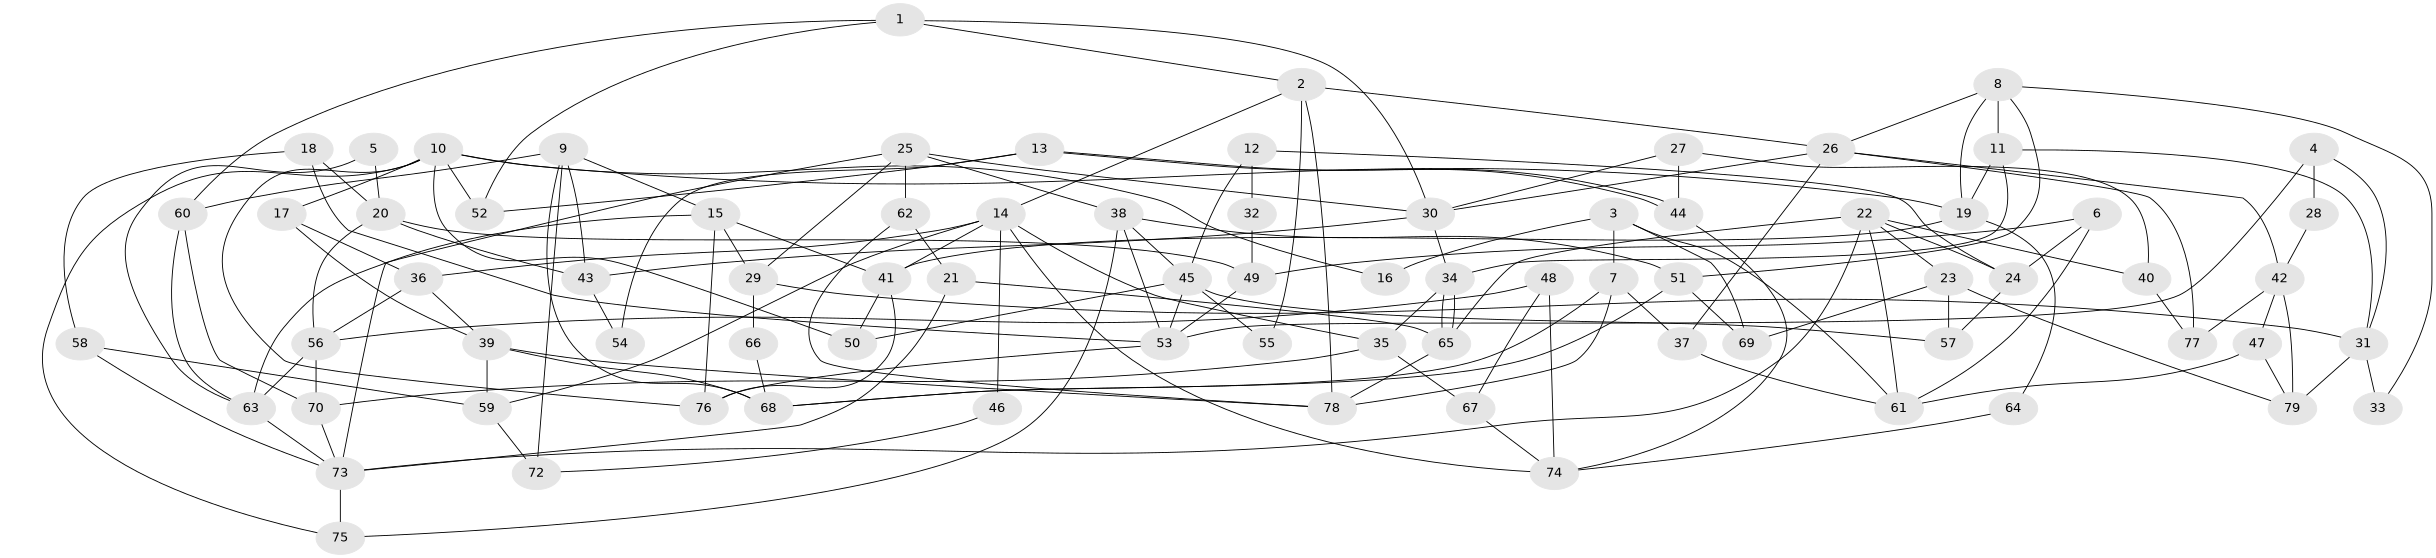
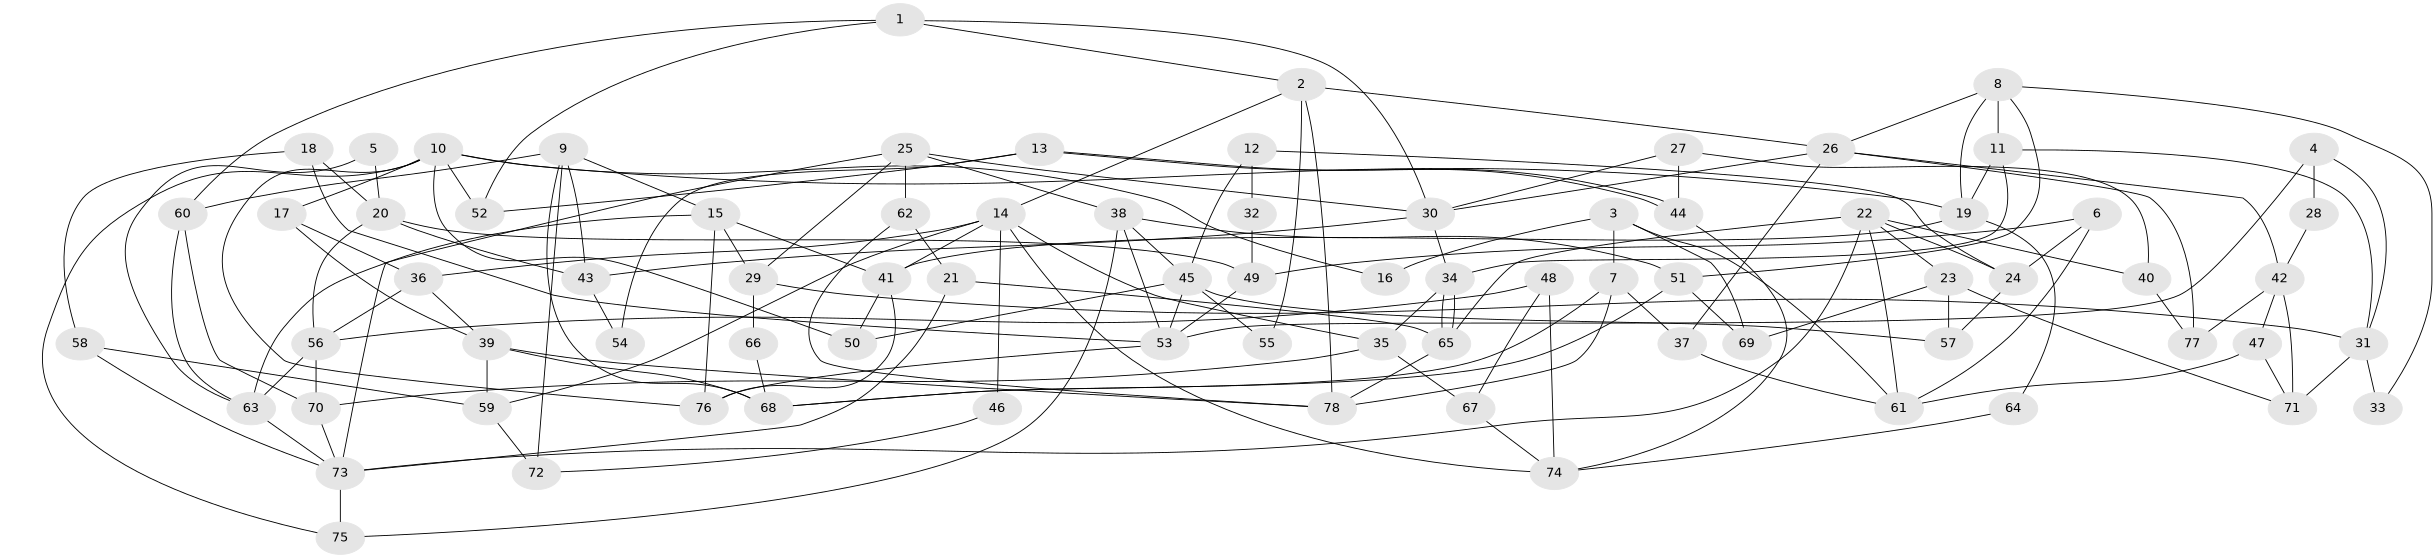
(2292, 409) -> (2292, 409)
